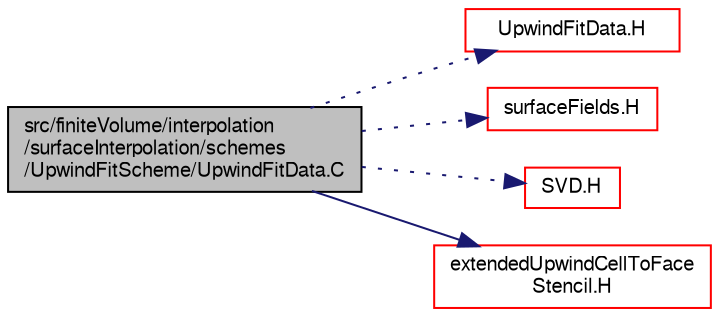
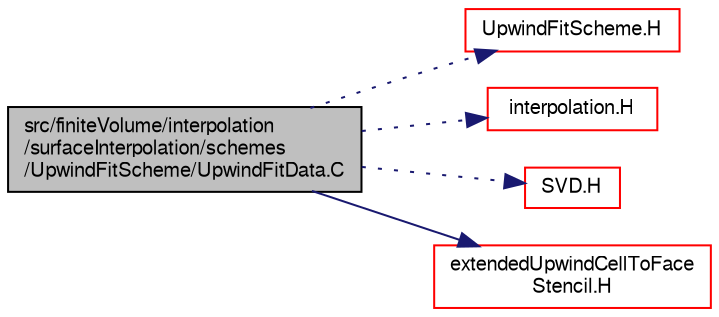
(573, 30) -> (573, 30)
(573, 109) -> (573, 109)
